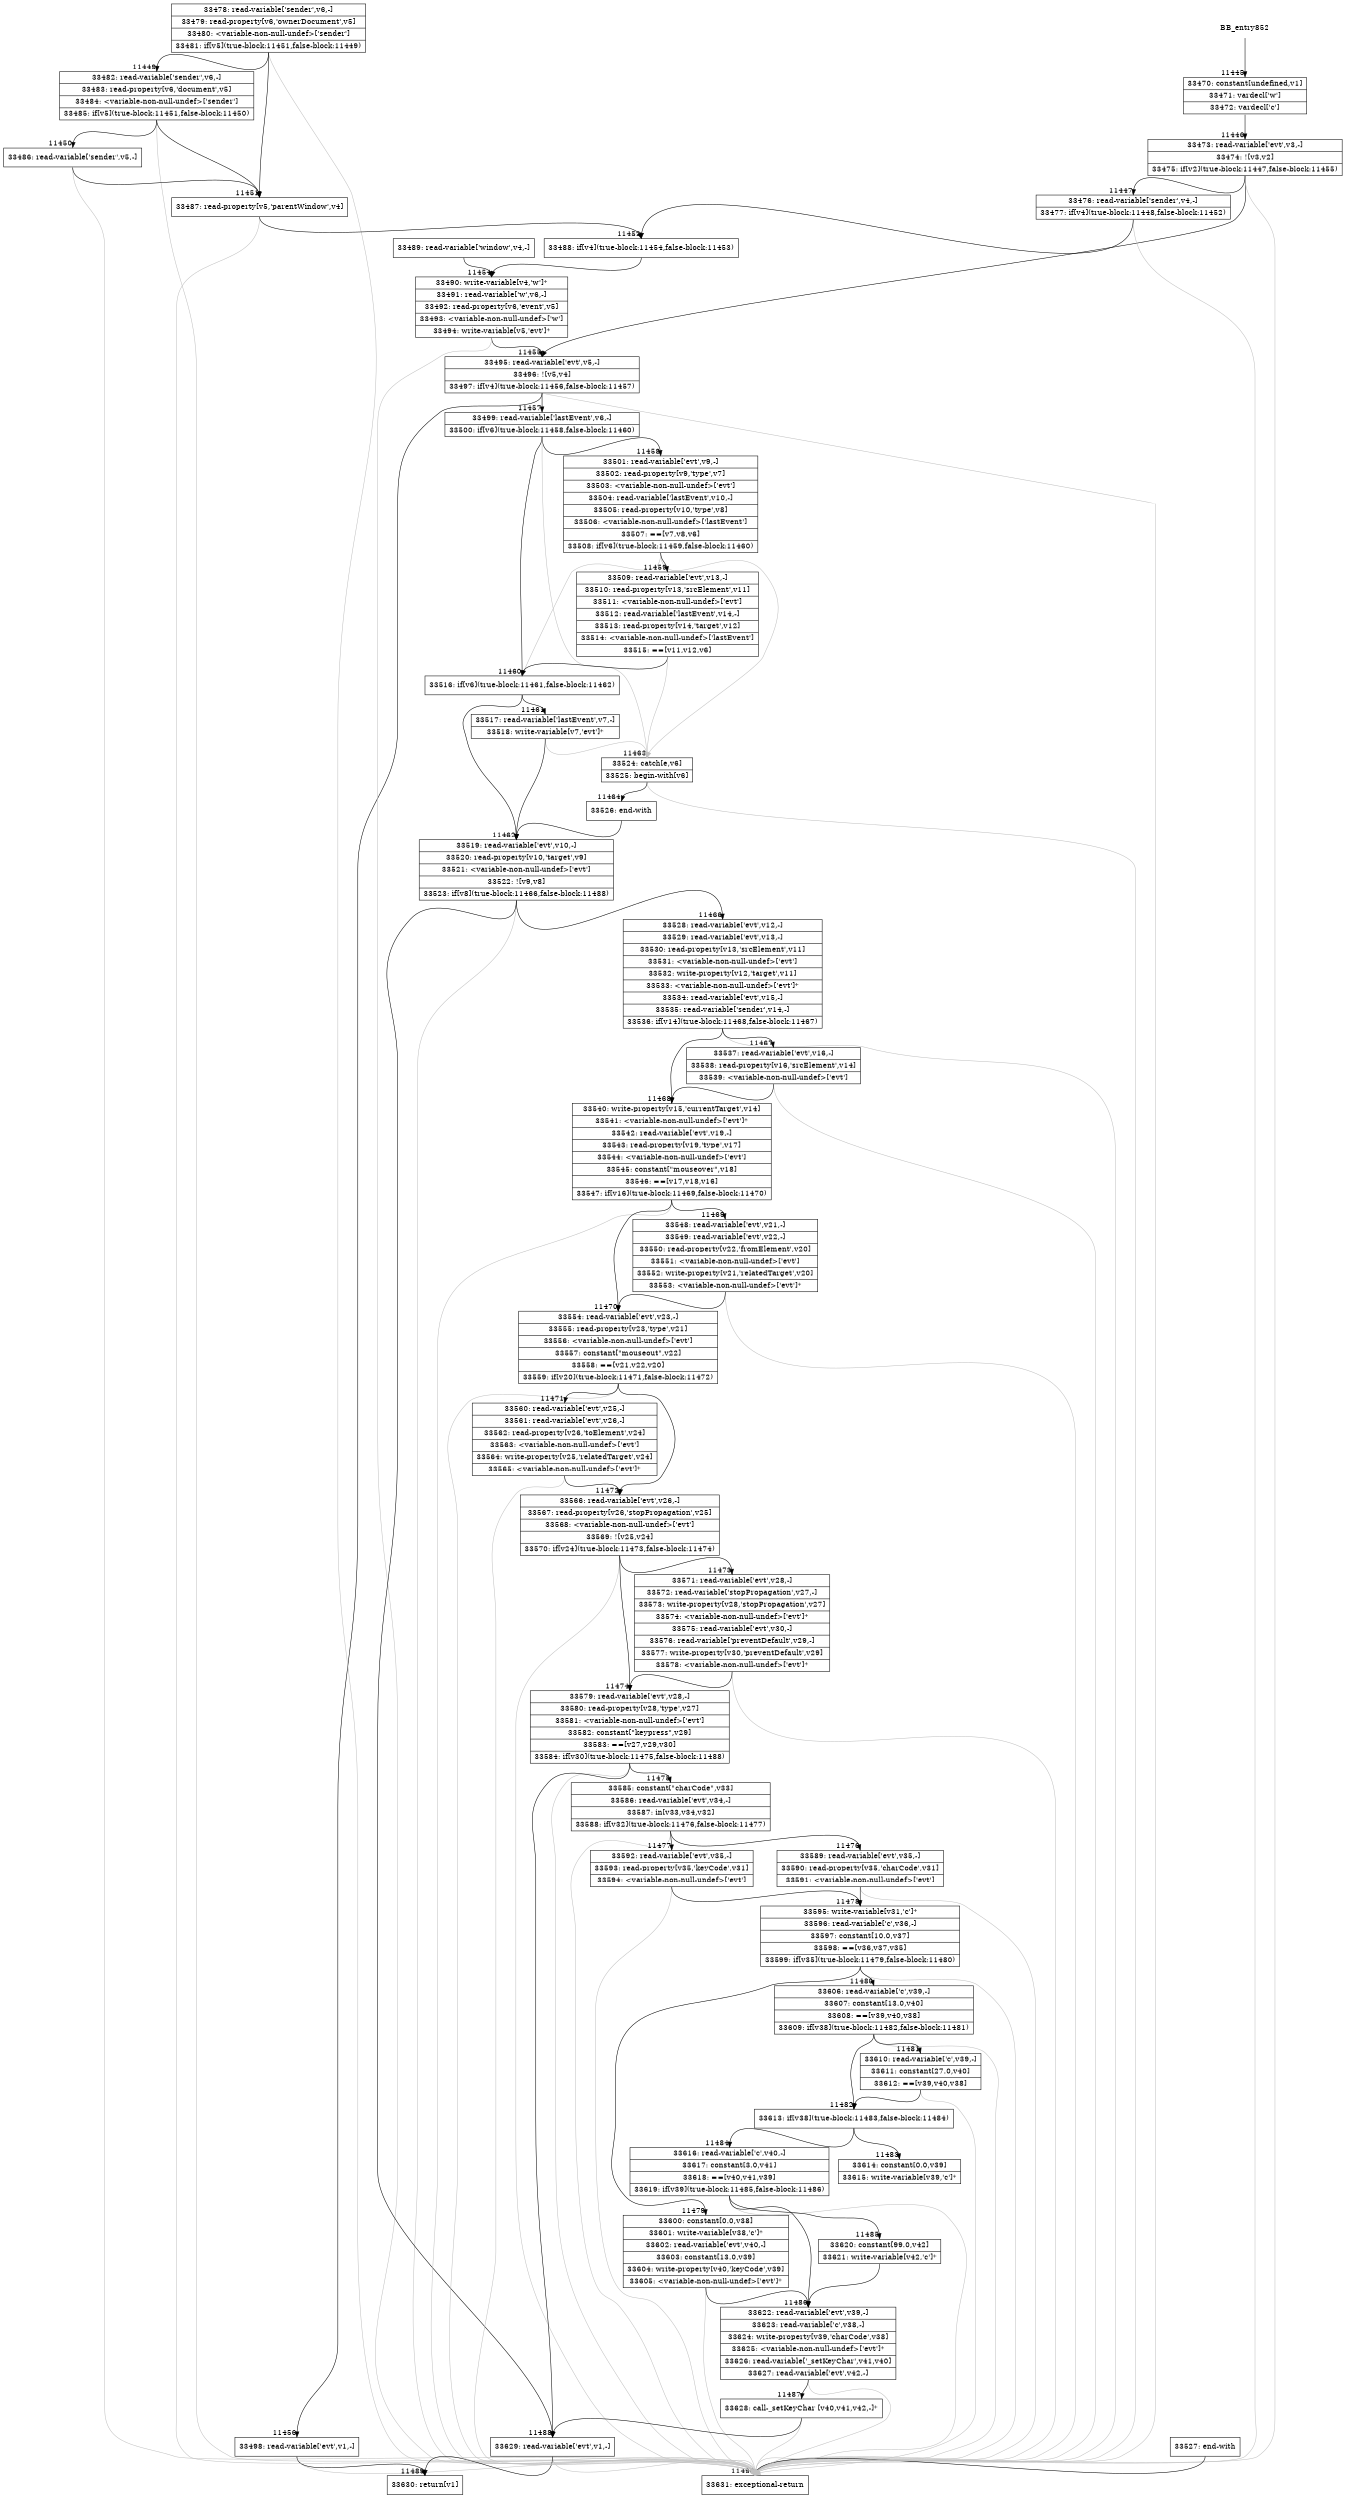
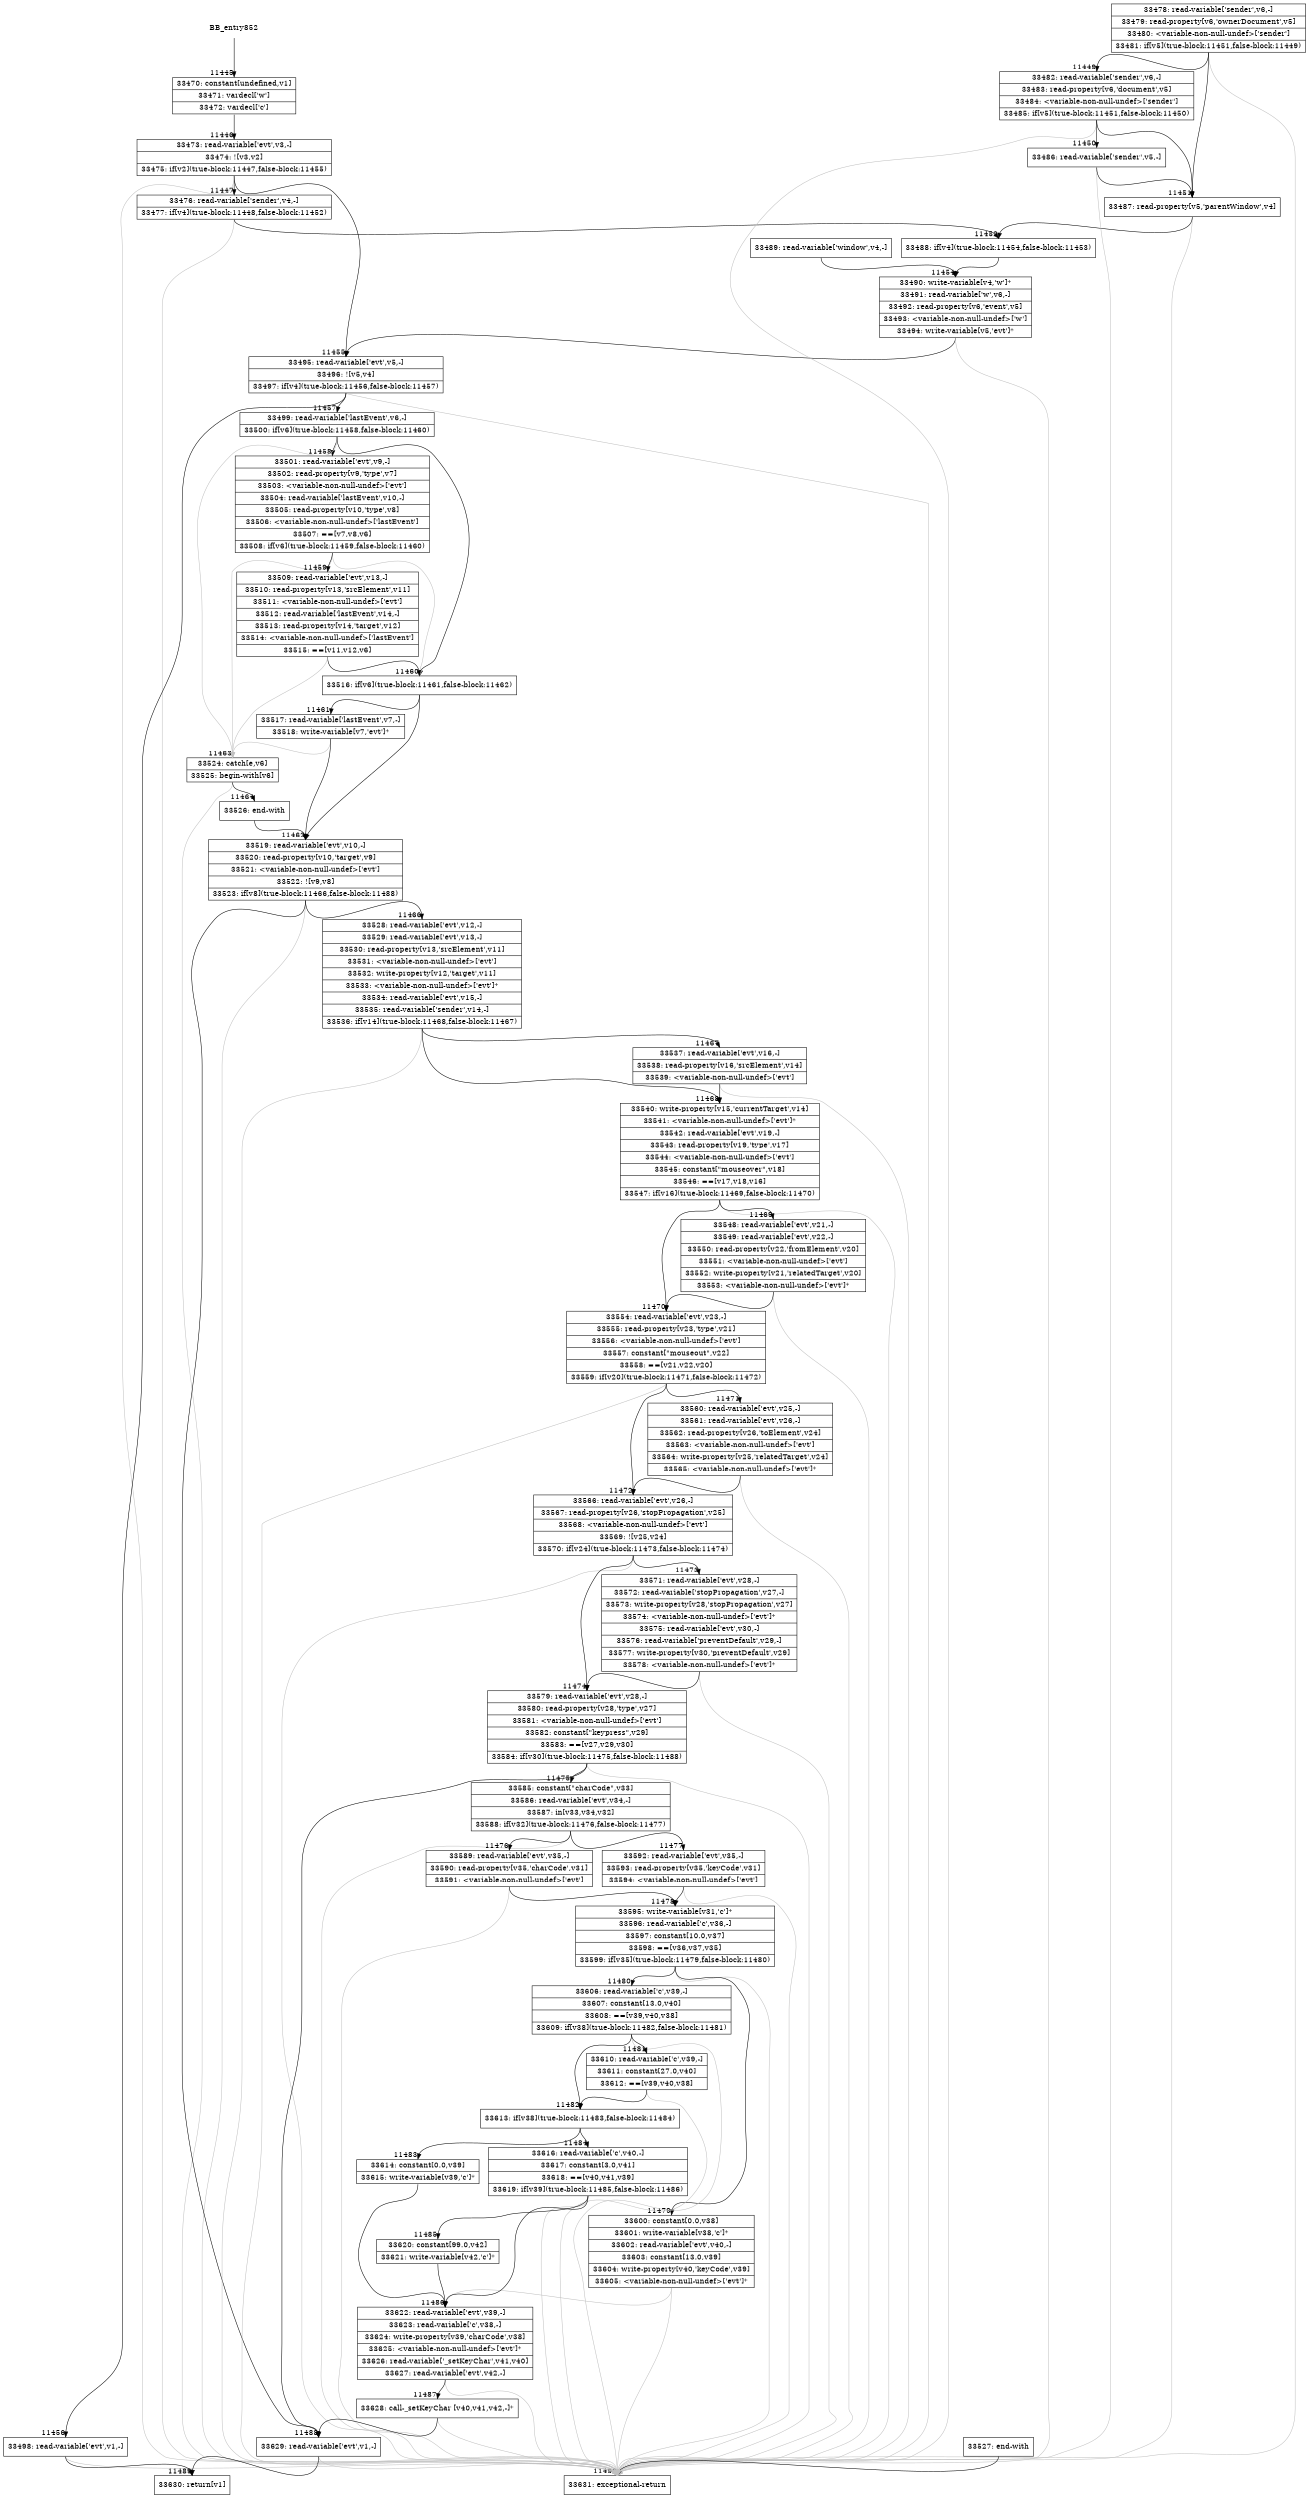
none -> (359, 2262)
(755, 2298) -> (567, 2299)
